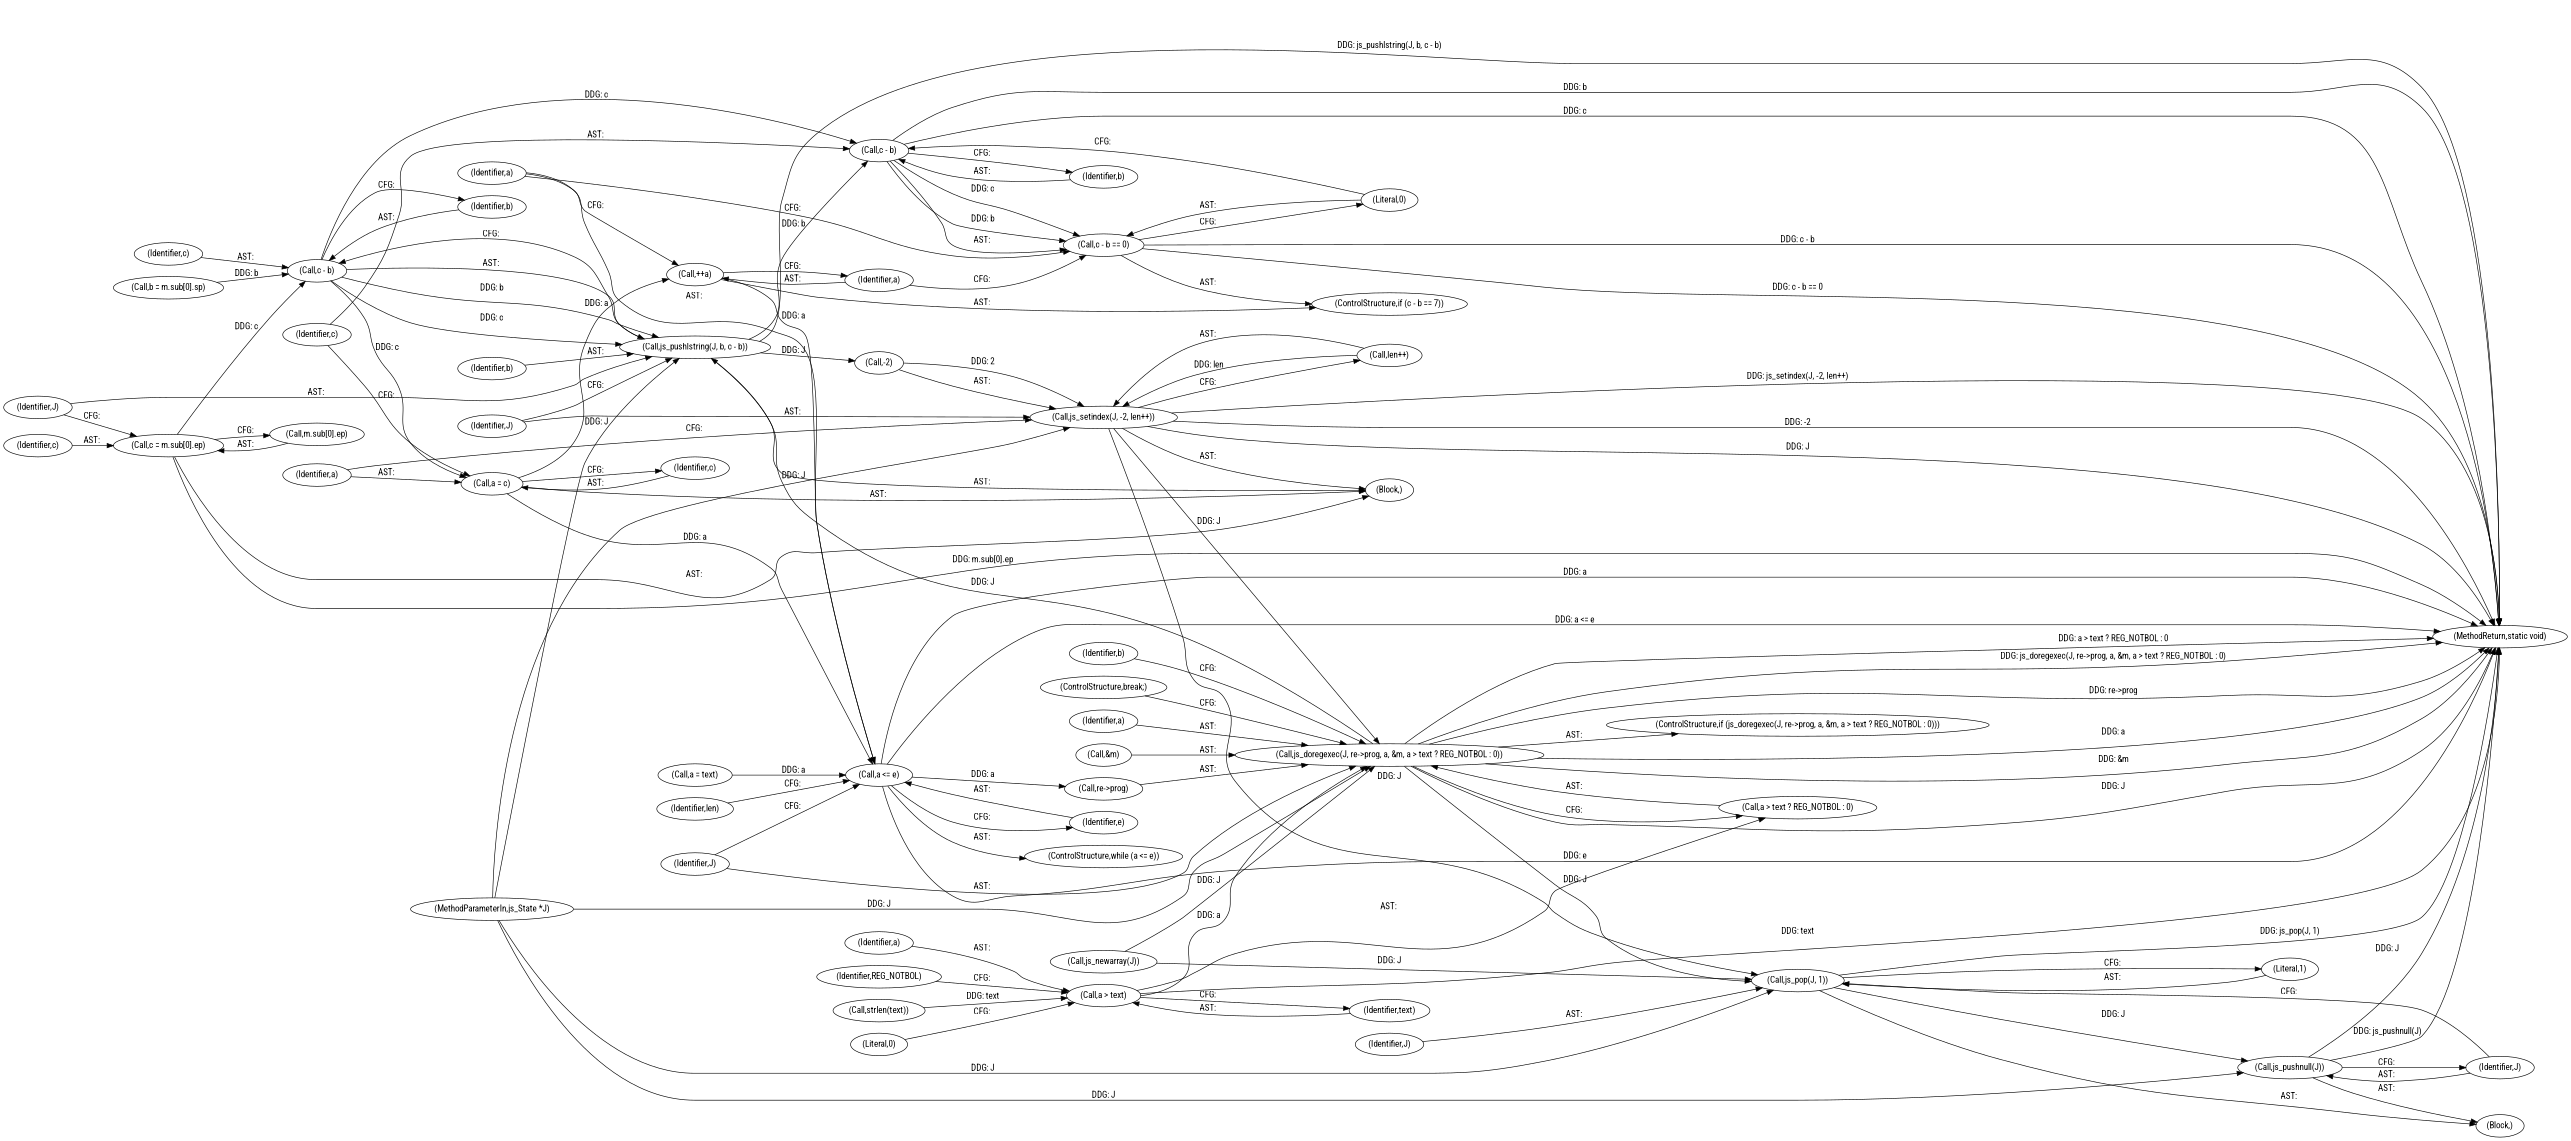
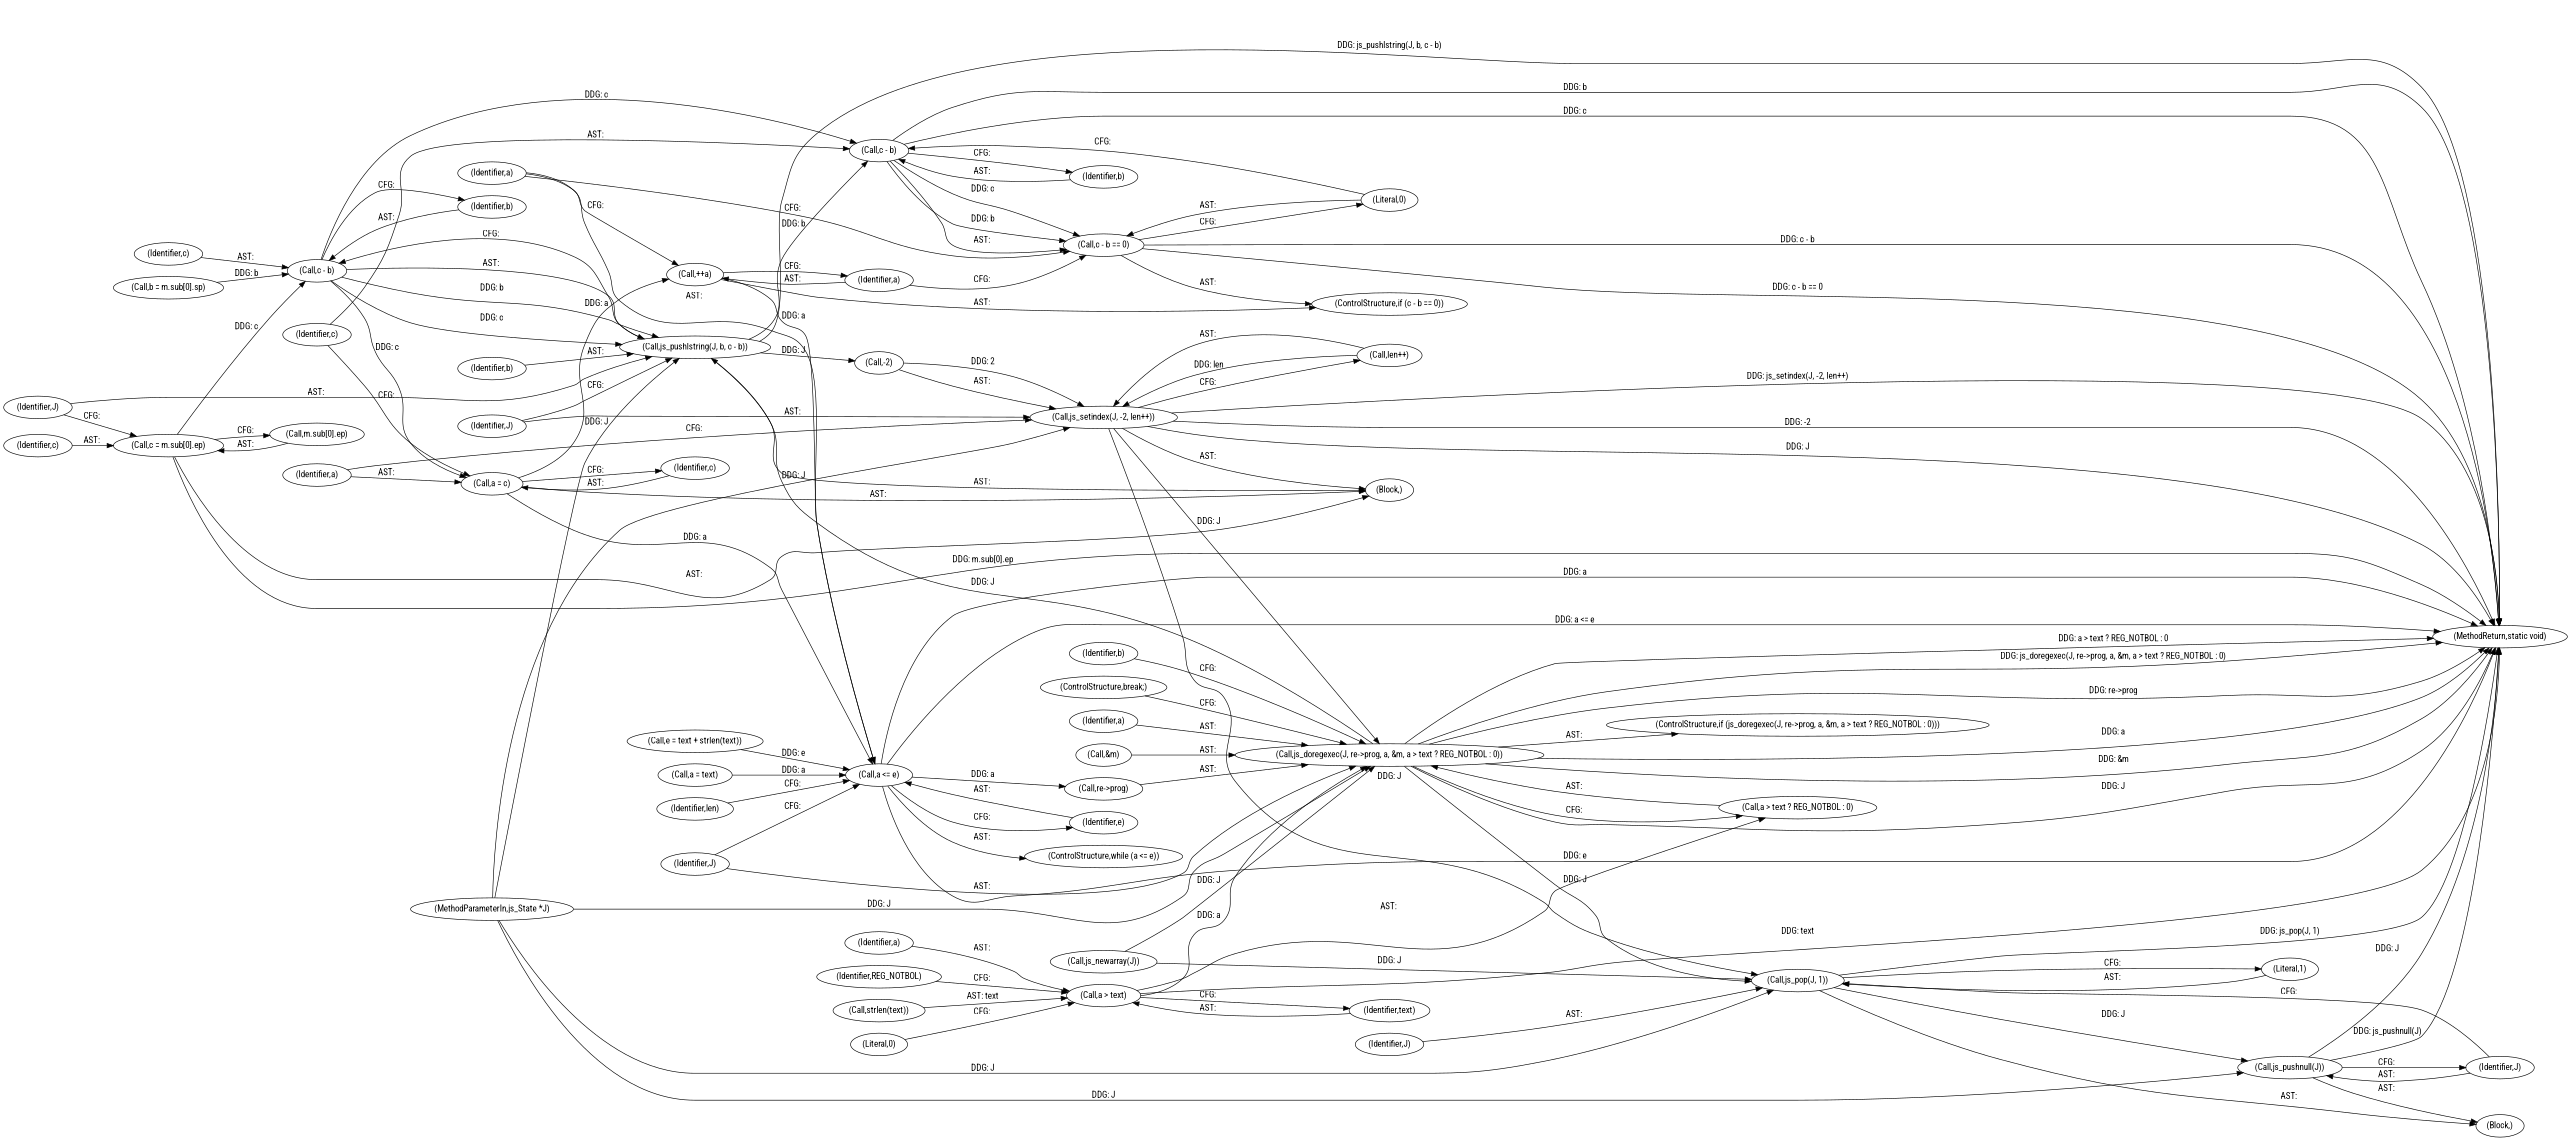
(1390, 304) -> (1390, 304)
none -> (695, 741)
(983, 997) -> (983, 997)
